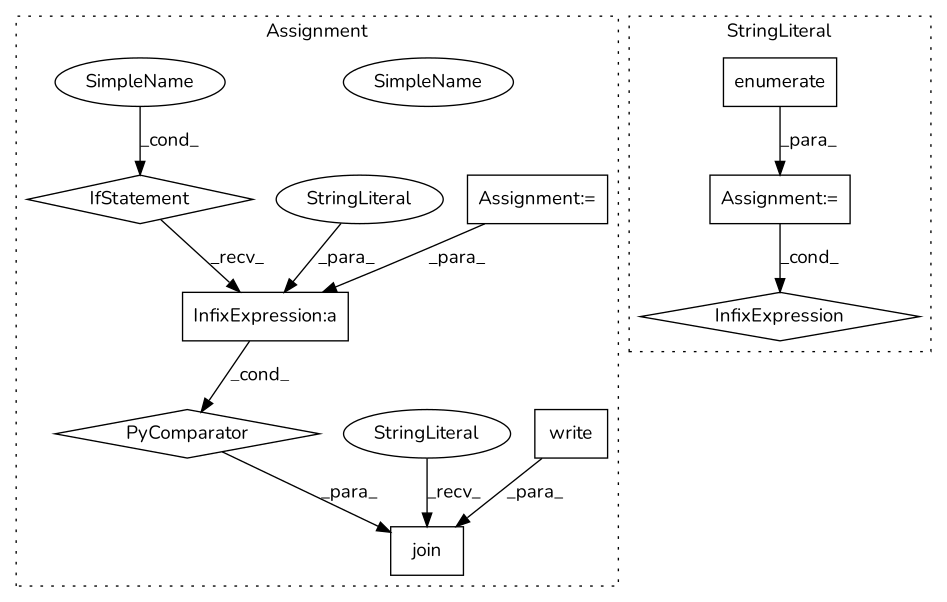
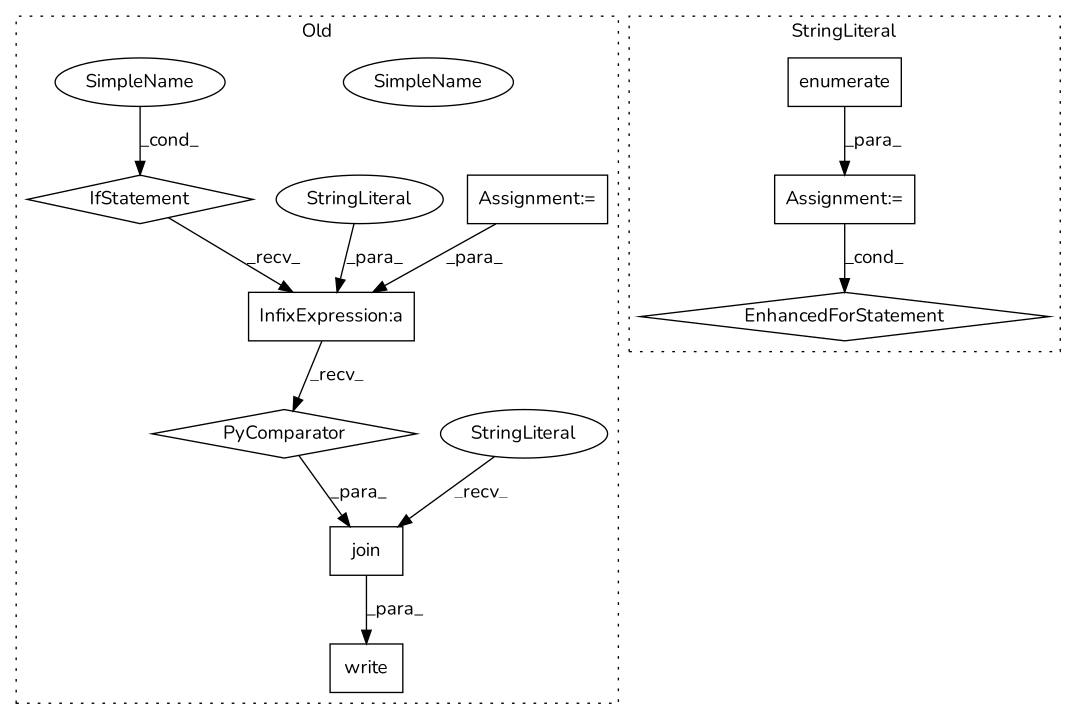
(317, 32) -> (317, 32)
(780, 317) -> (845, 317)
(260, 375) -> (337, 375)
(505, 488) -> (366, 603)
